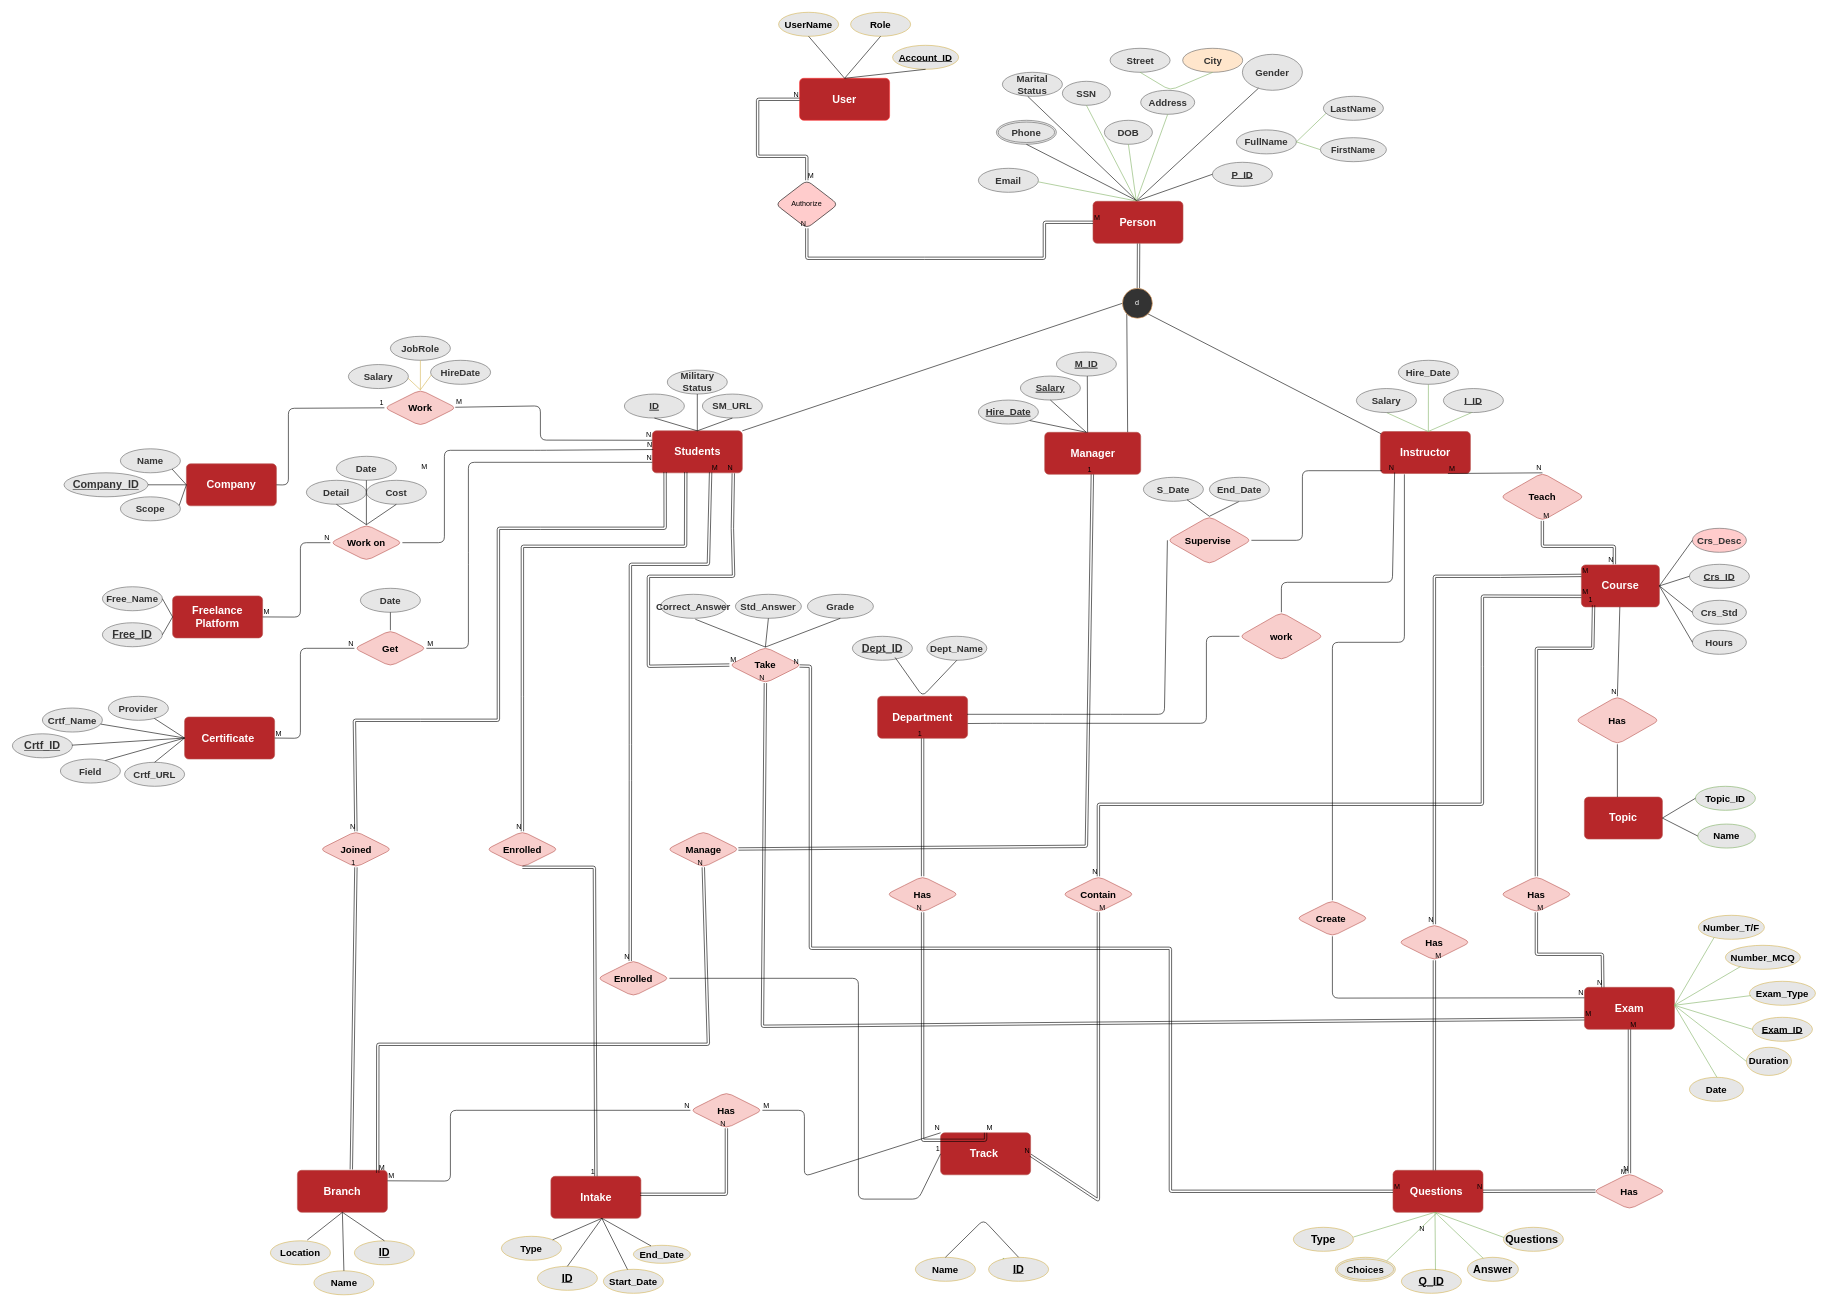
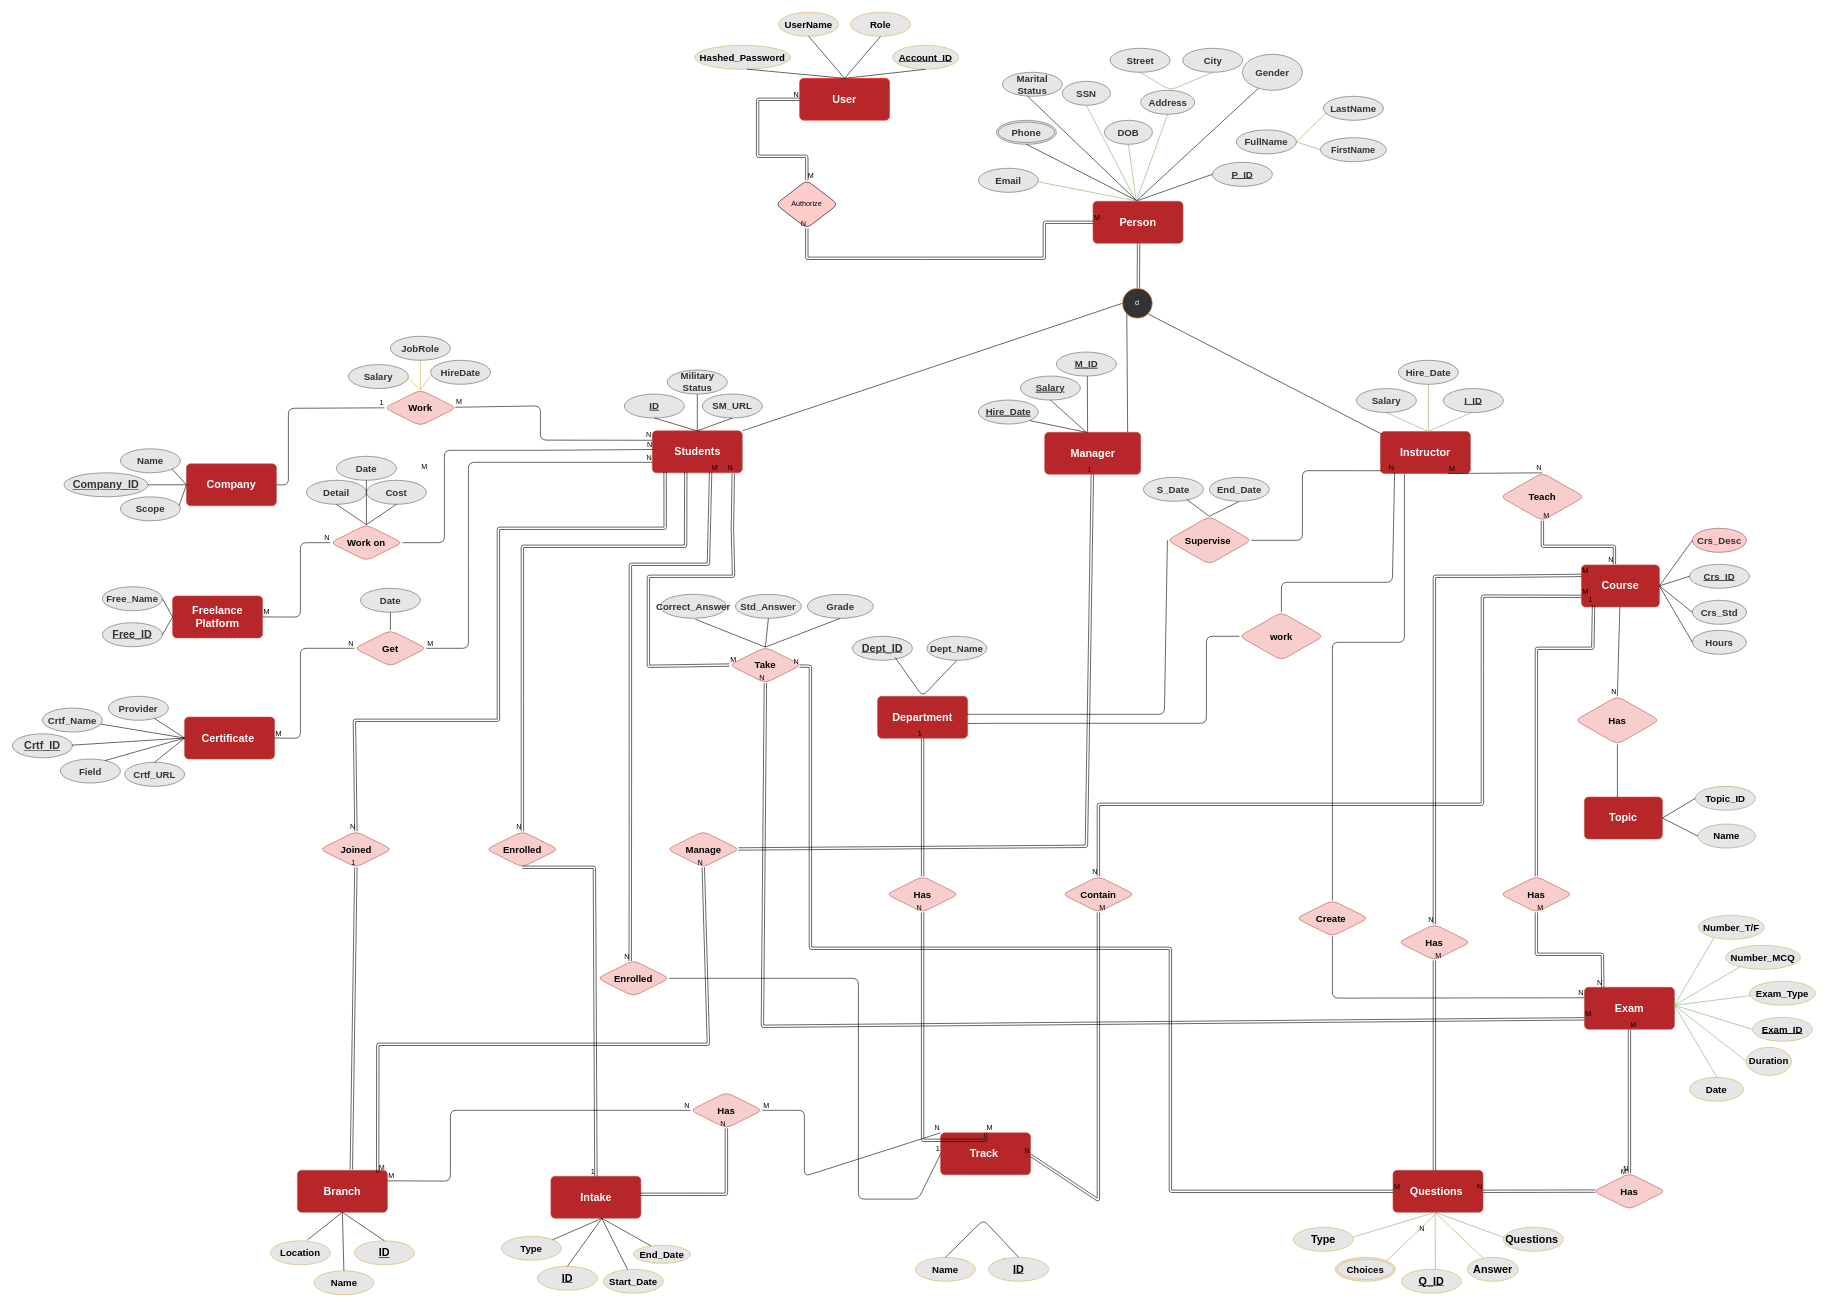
none -> (743, 57)
(1213, 60) -> (1213, 60)
none -> (794, 74)
